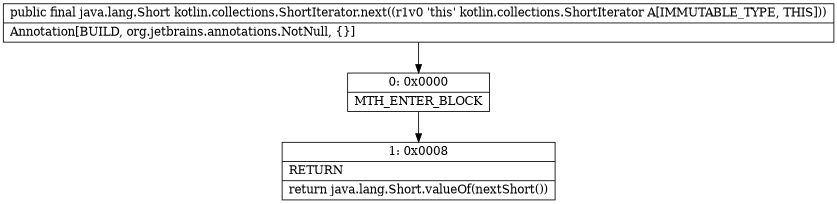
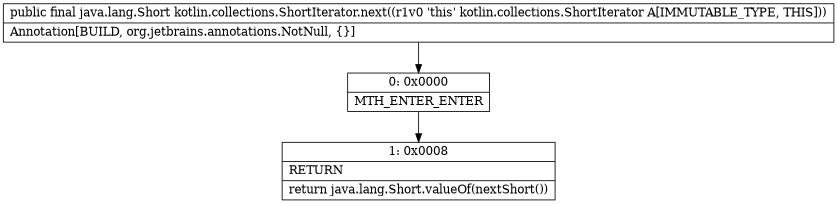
(419, 101) -> (419, 101)
